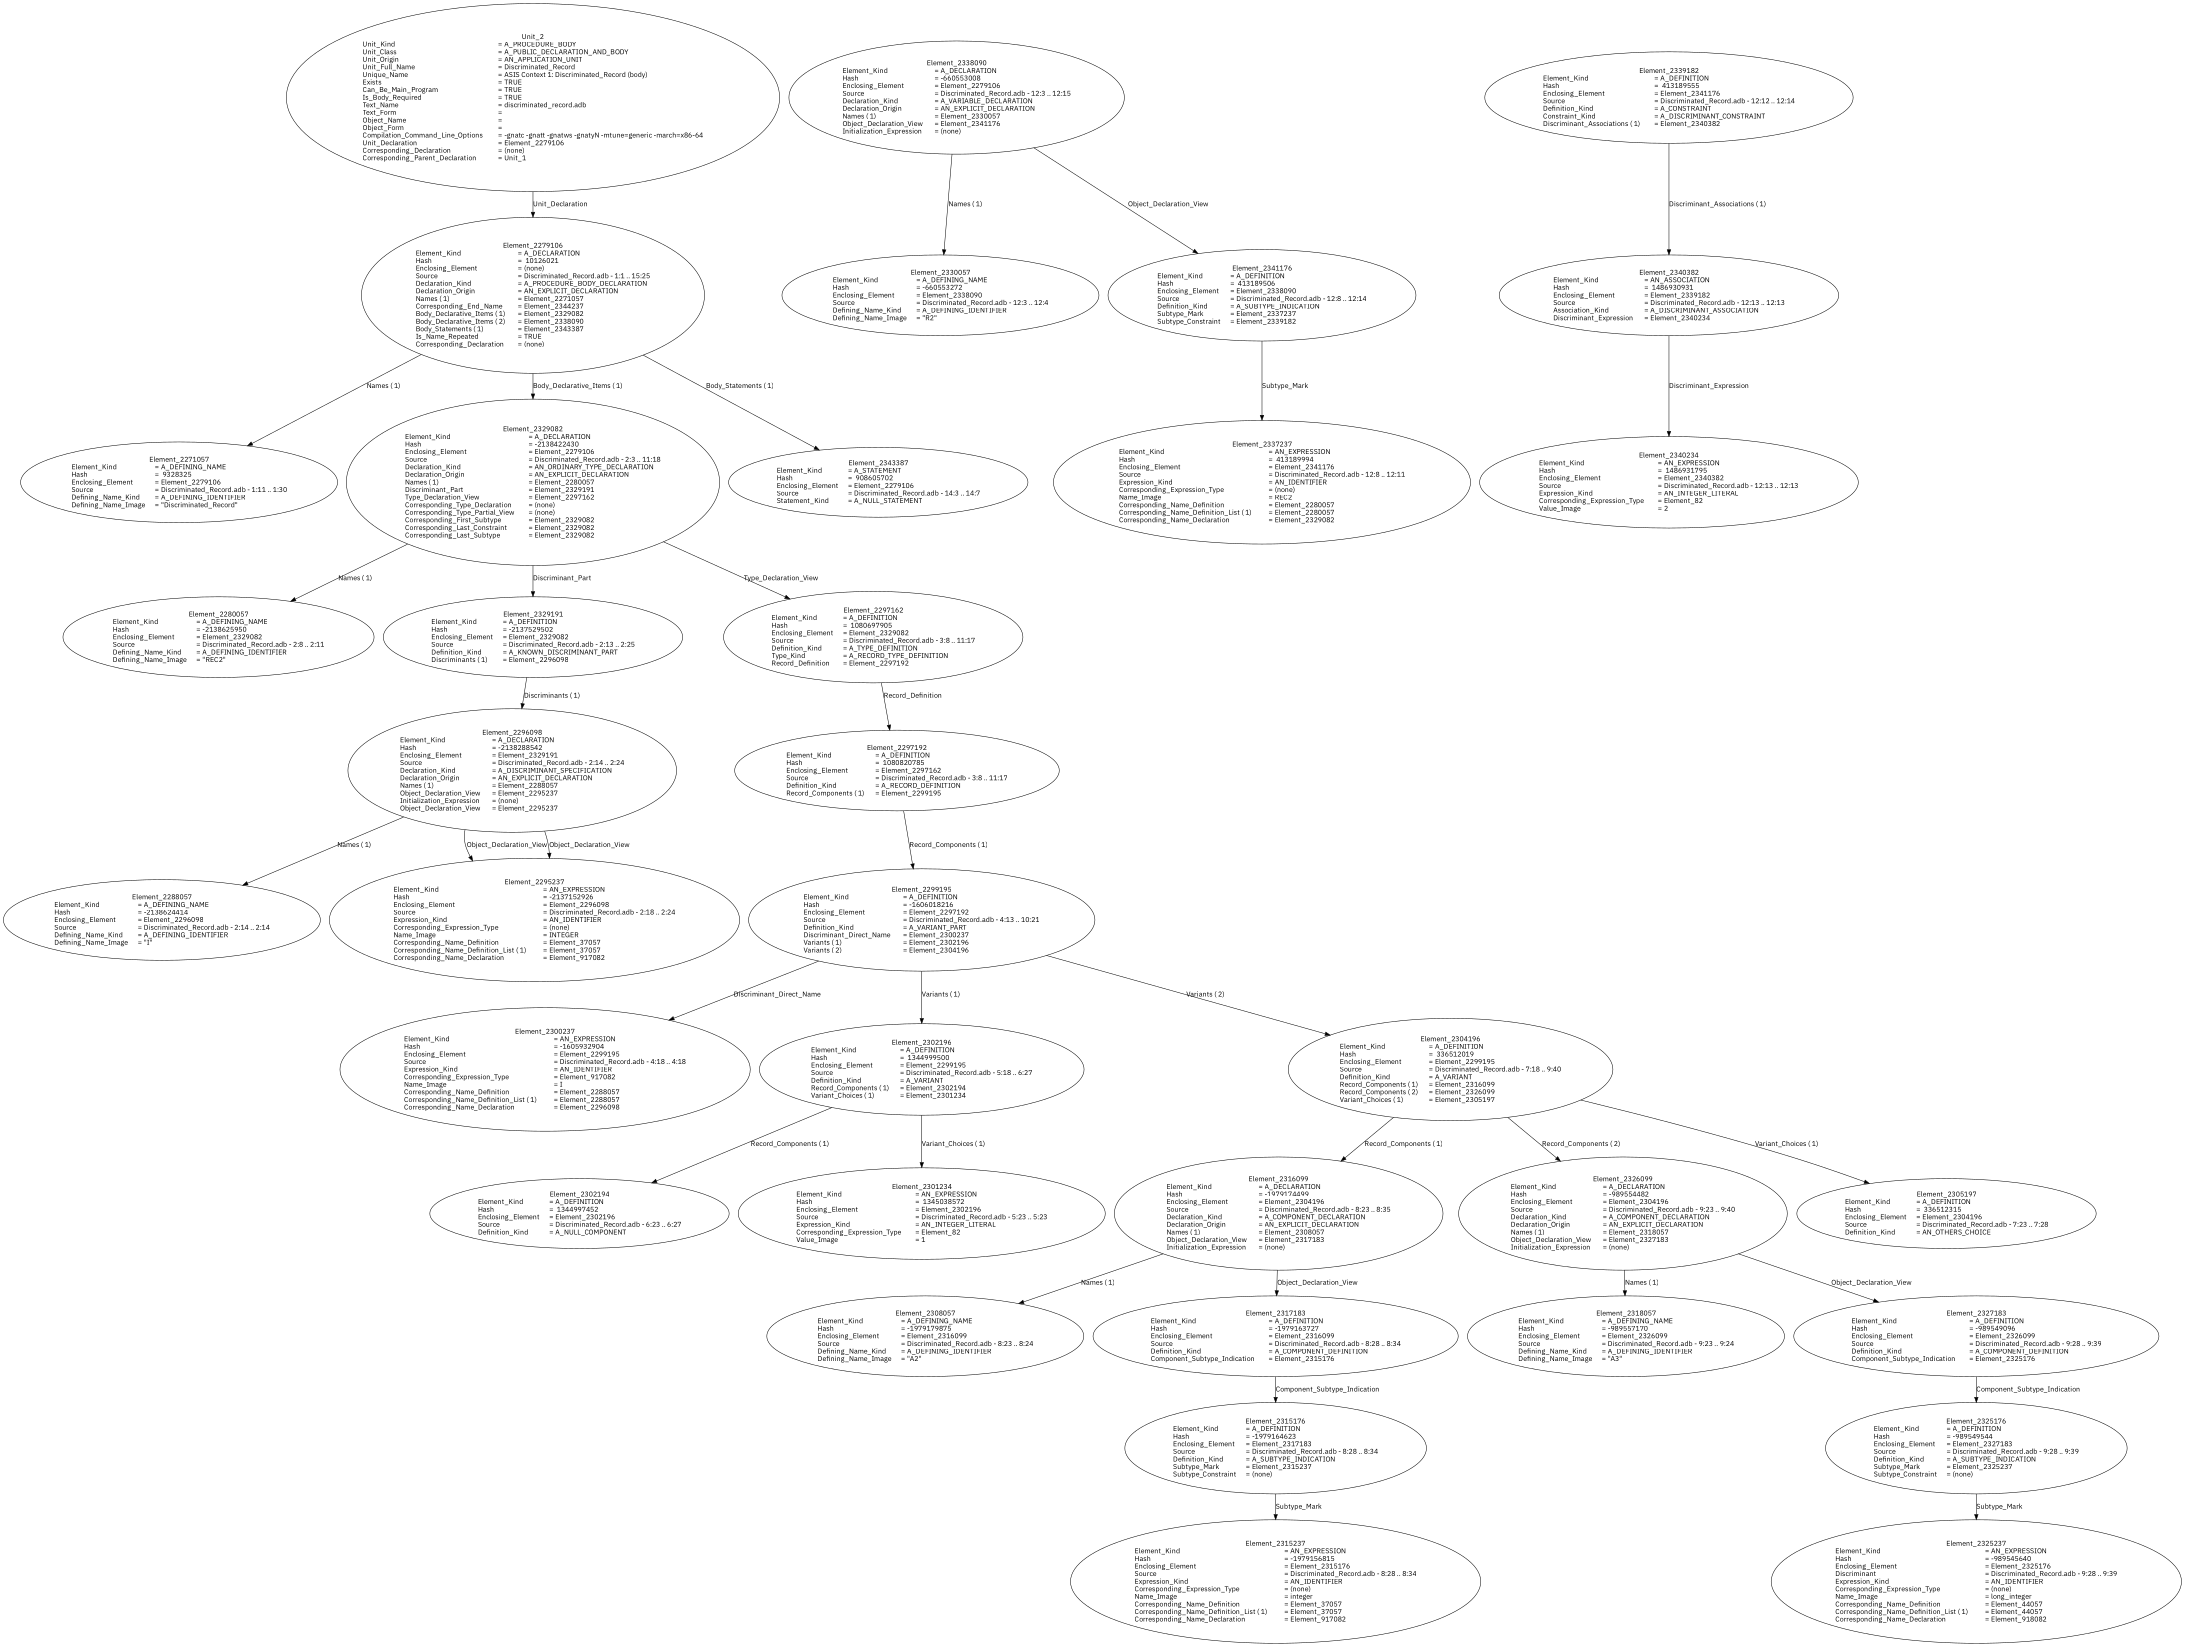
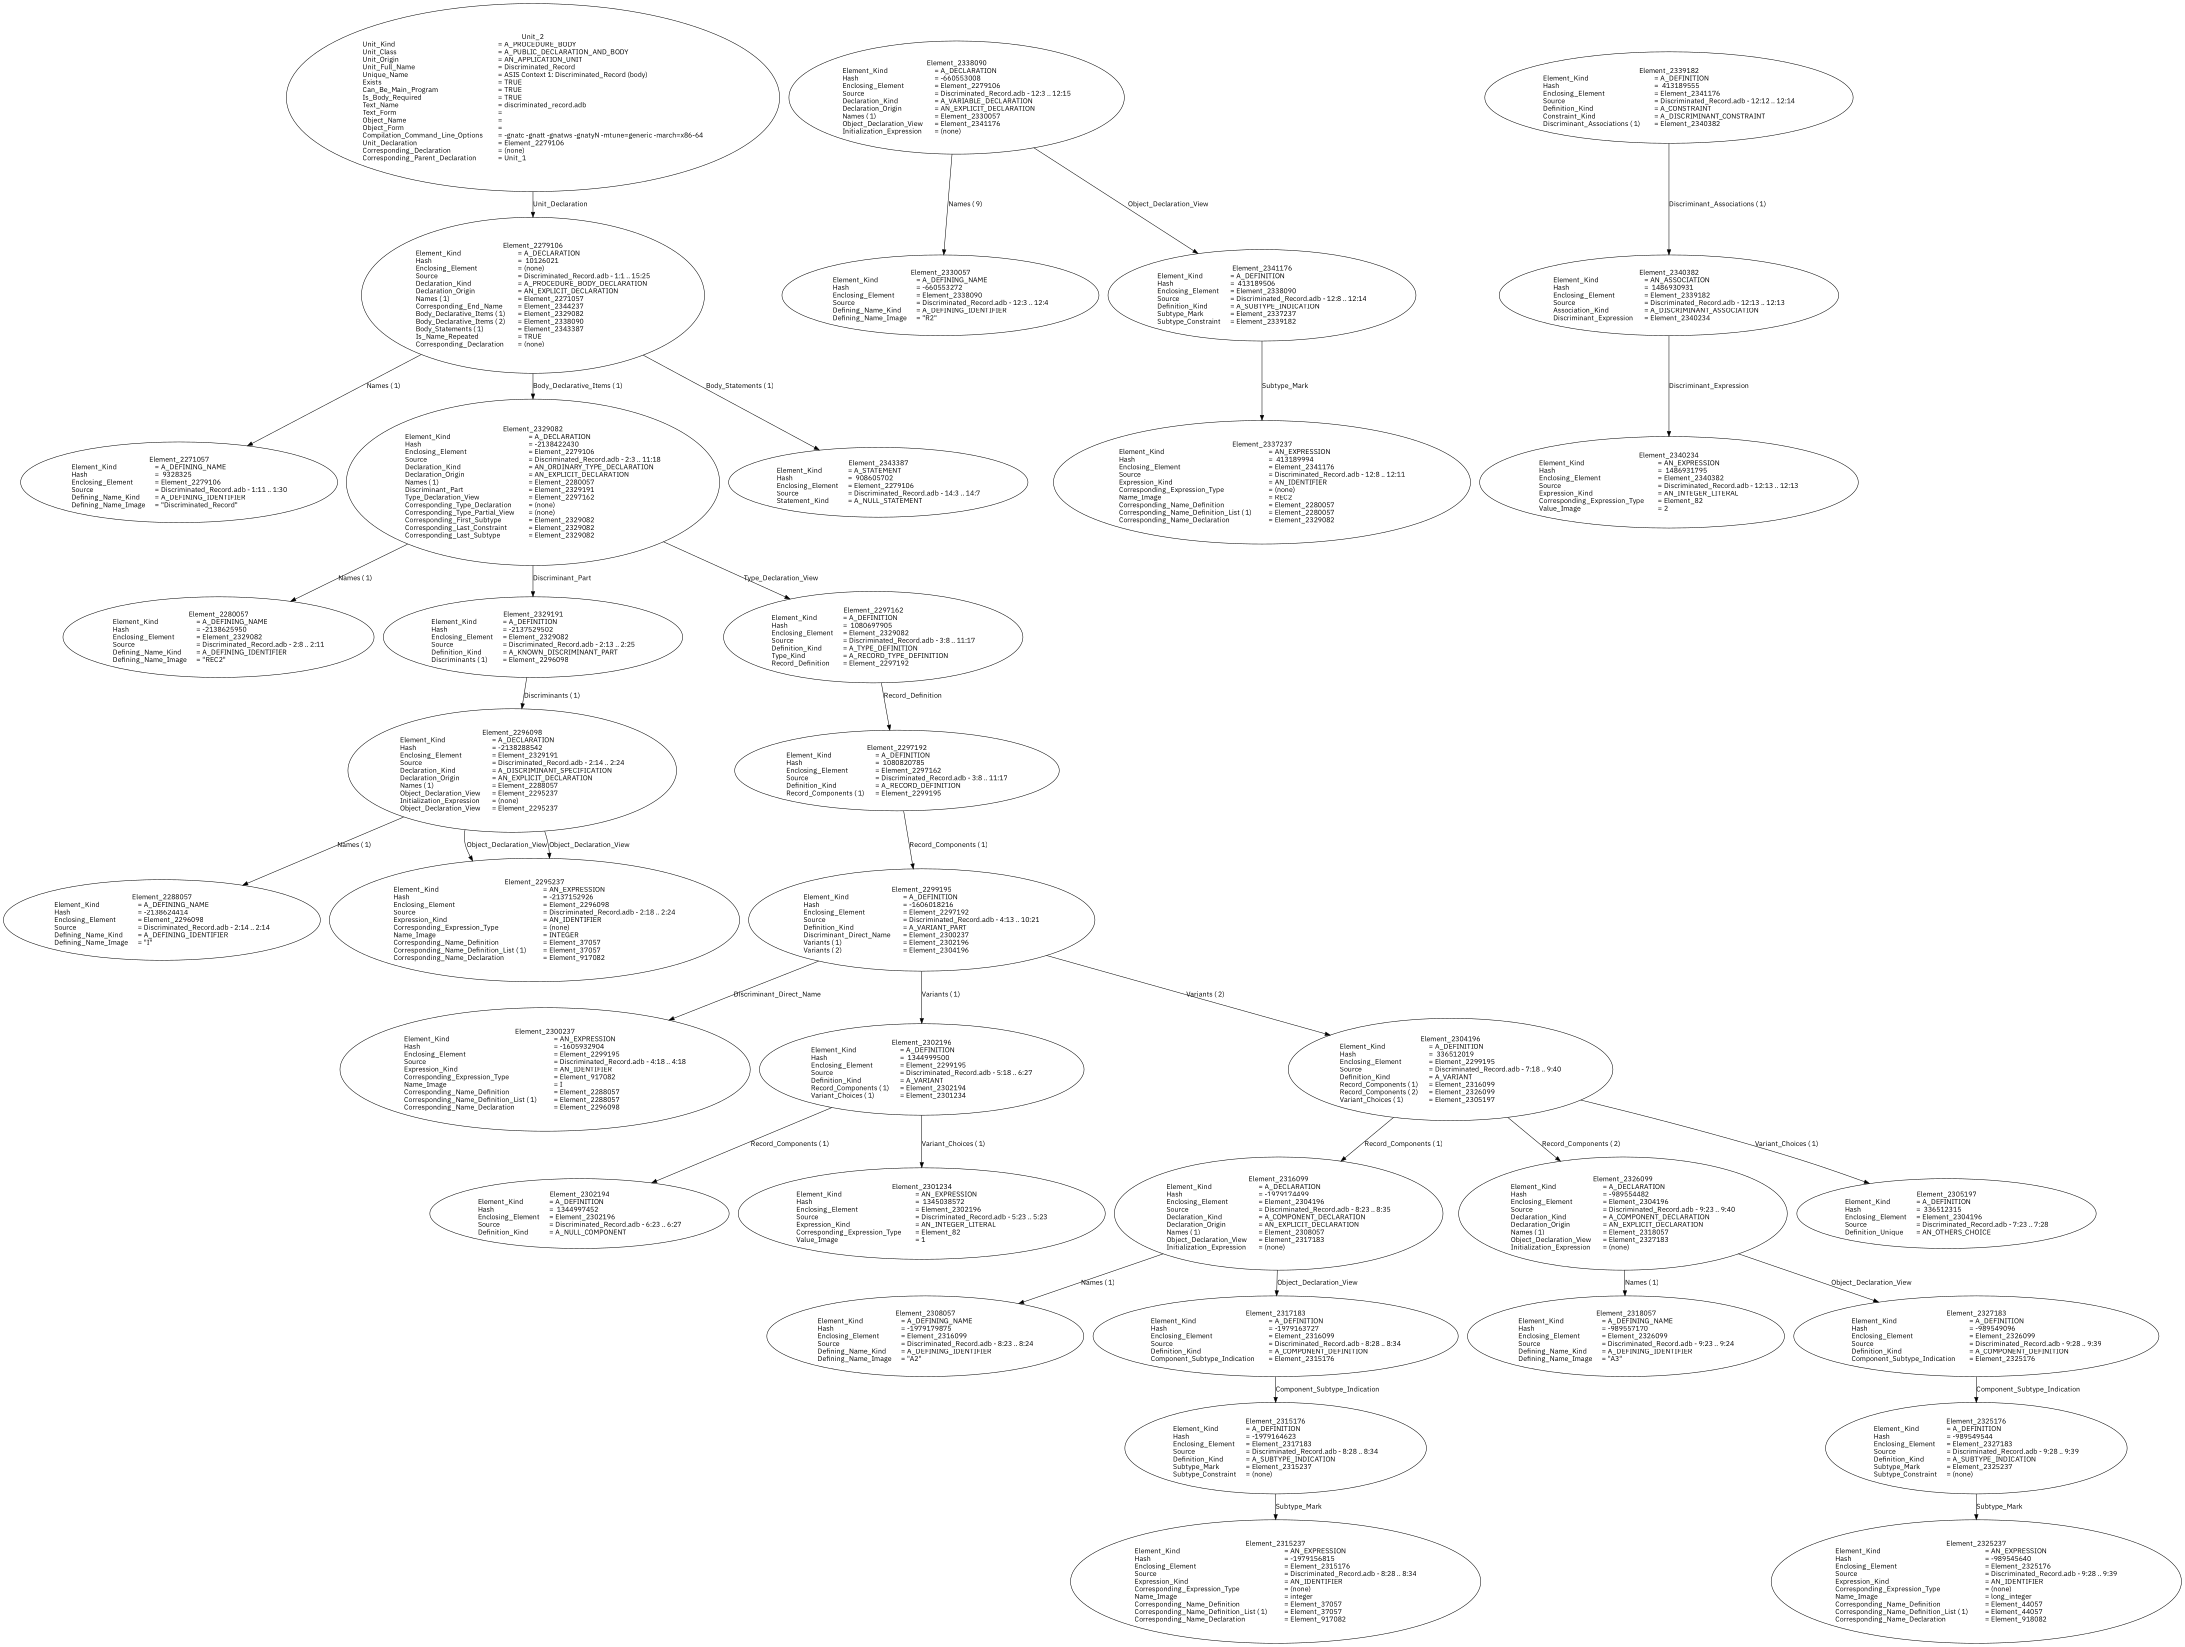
(965, 204) -> (965, 204)
(1873, 1232) -> (1877, 1232)
(1858, 1574) -> (1848, 1574)
